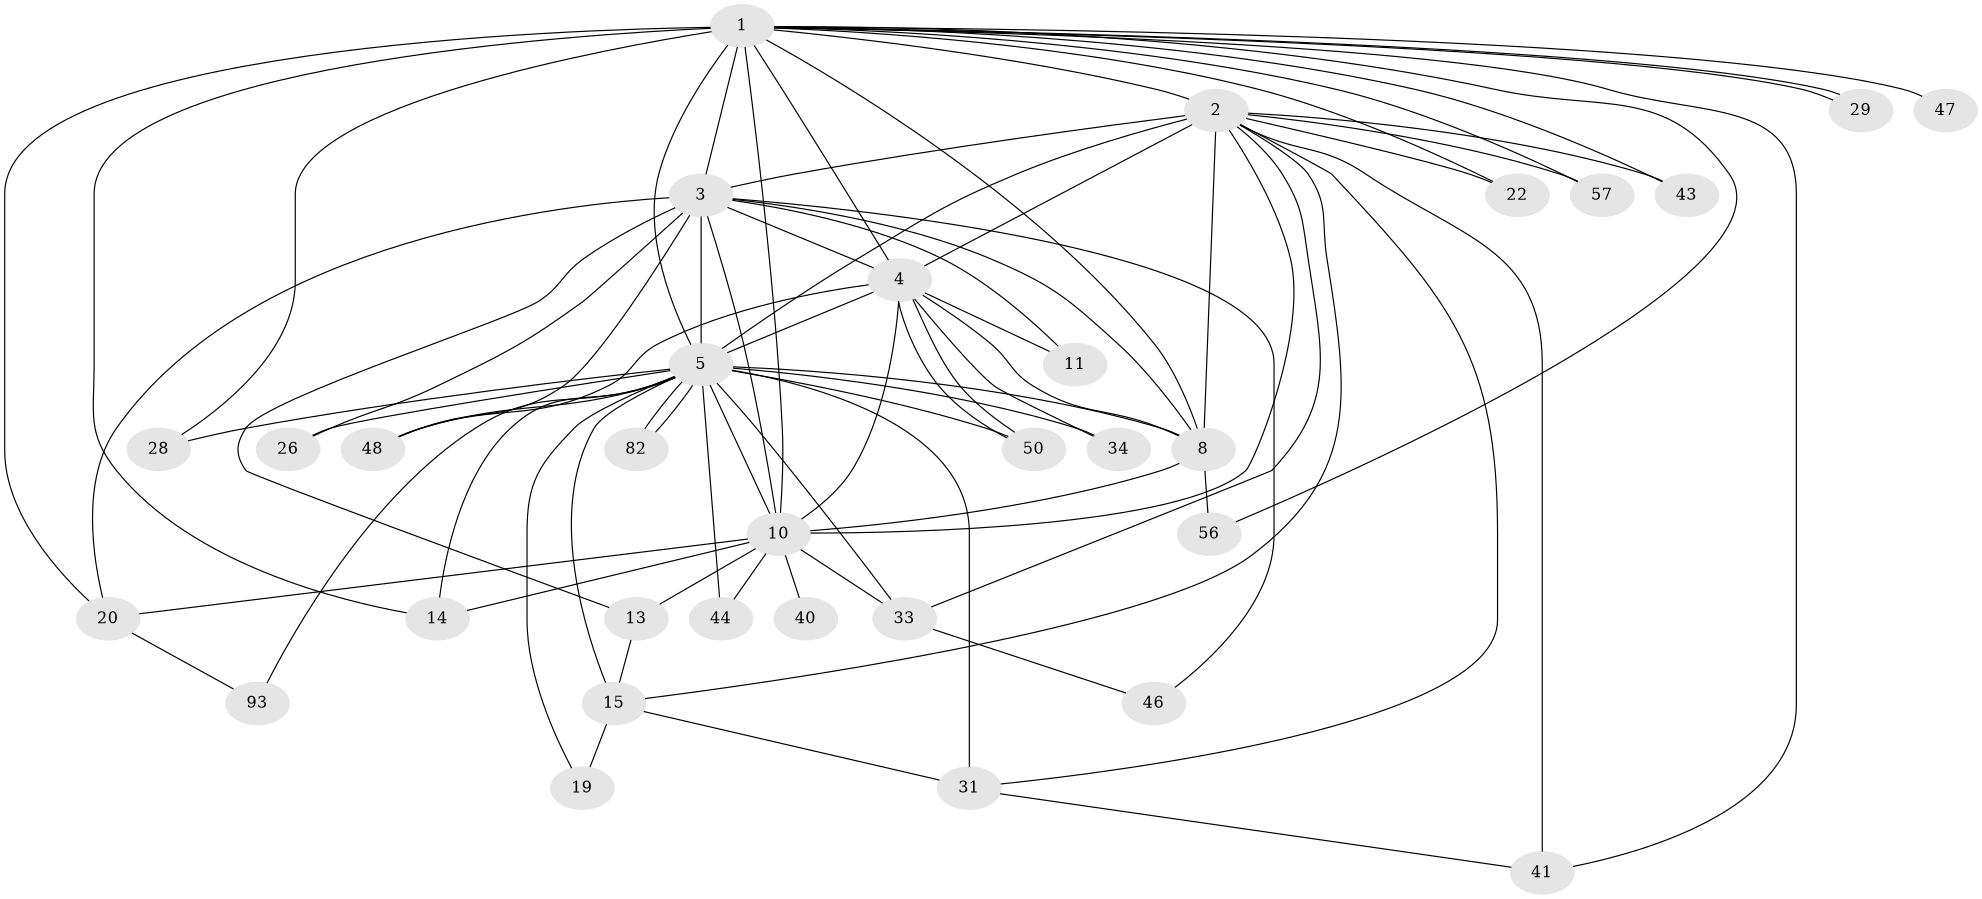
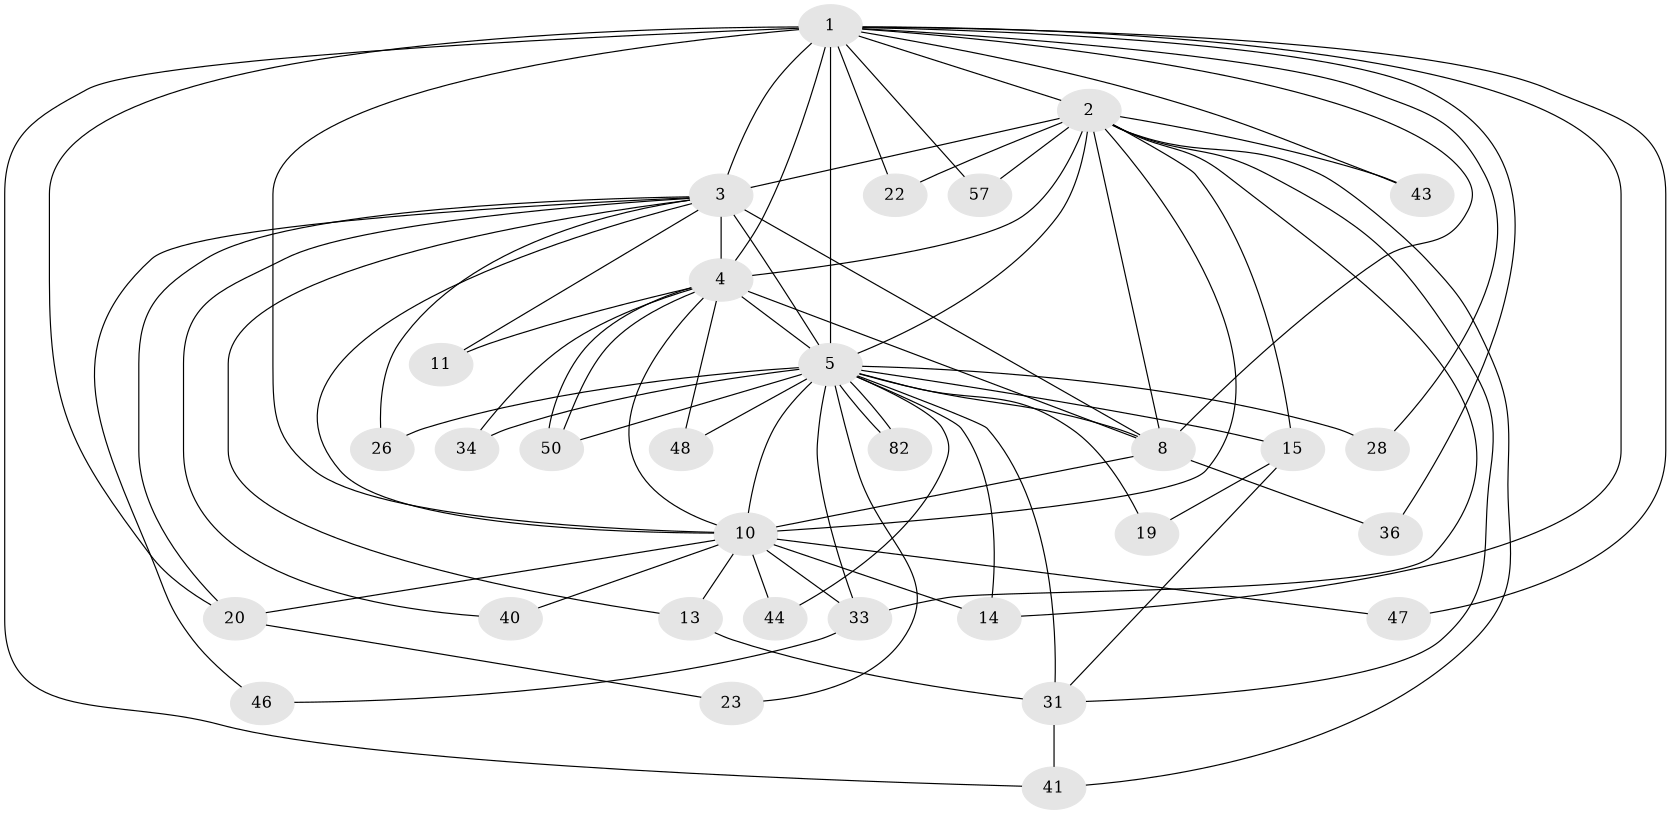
(1861, 111) -> none
(585, 366) -> (199, 311)
(1209, 534) -> (1390, 534)
none -> (1072, 576)
(625, 661) -> (875, 676)
(258, 703) -> (732, 703)
